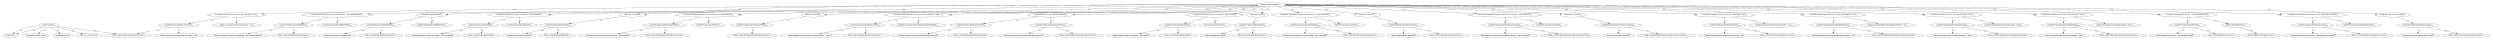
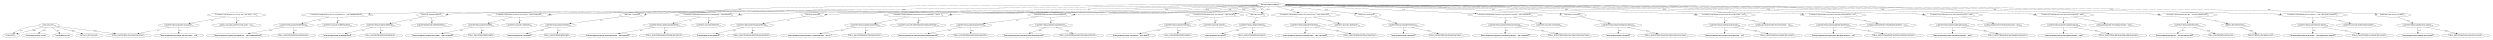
(760, 7) -> none
none -> (708, 36)
